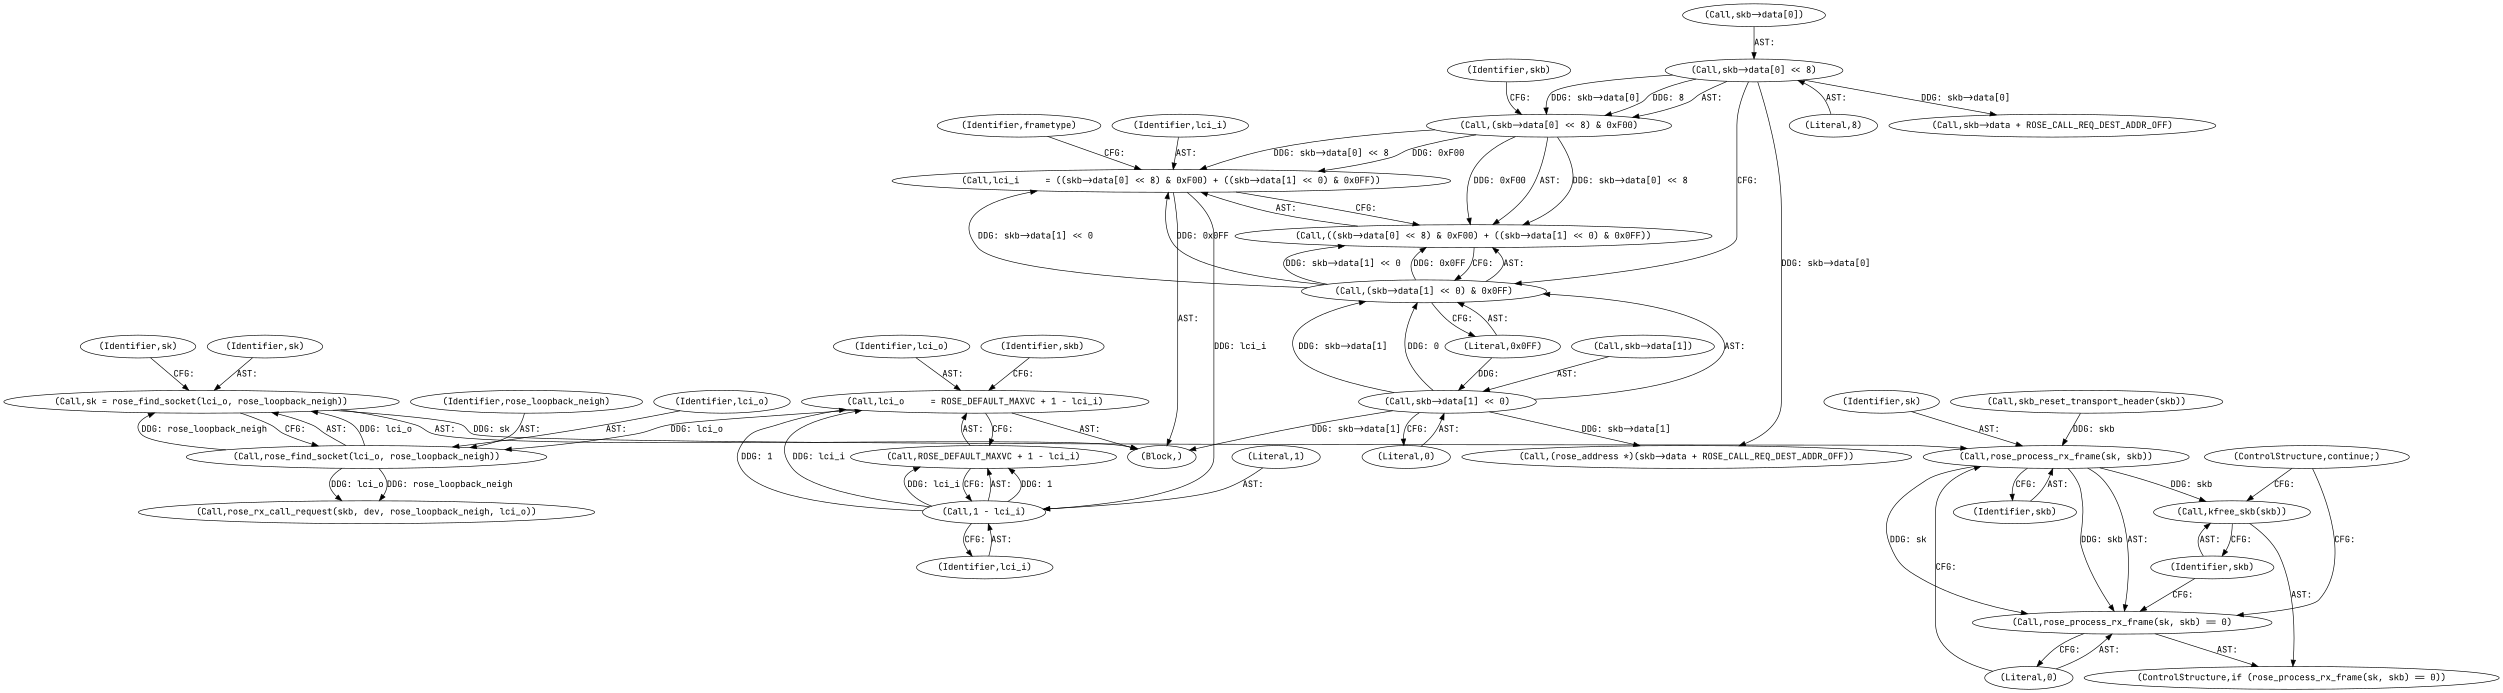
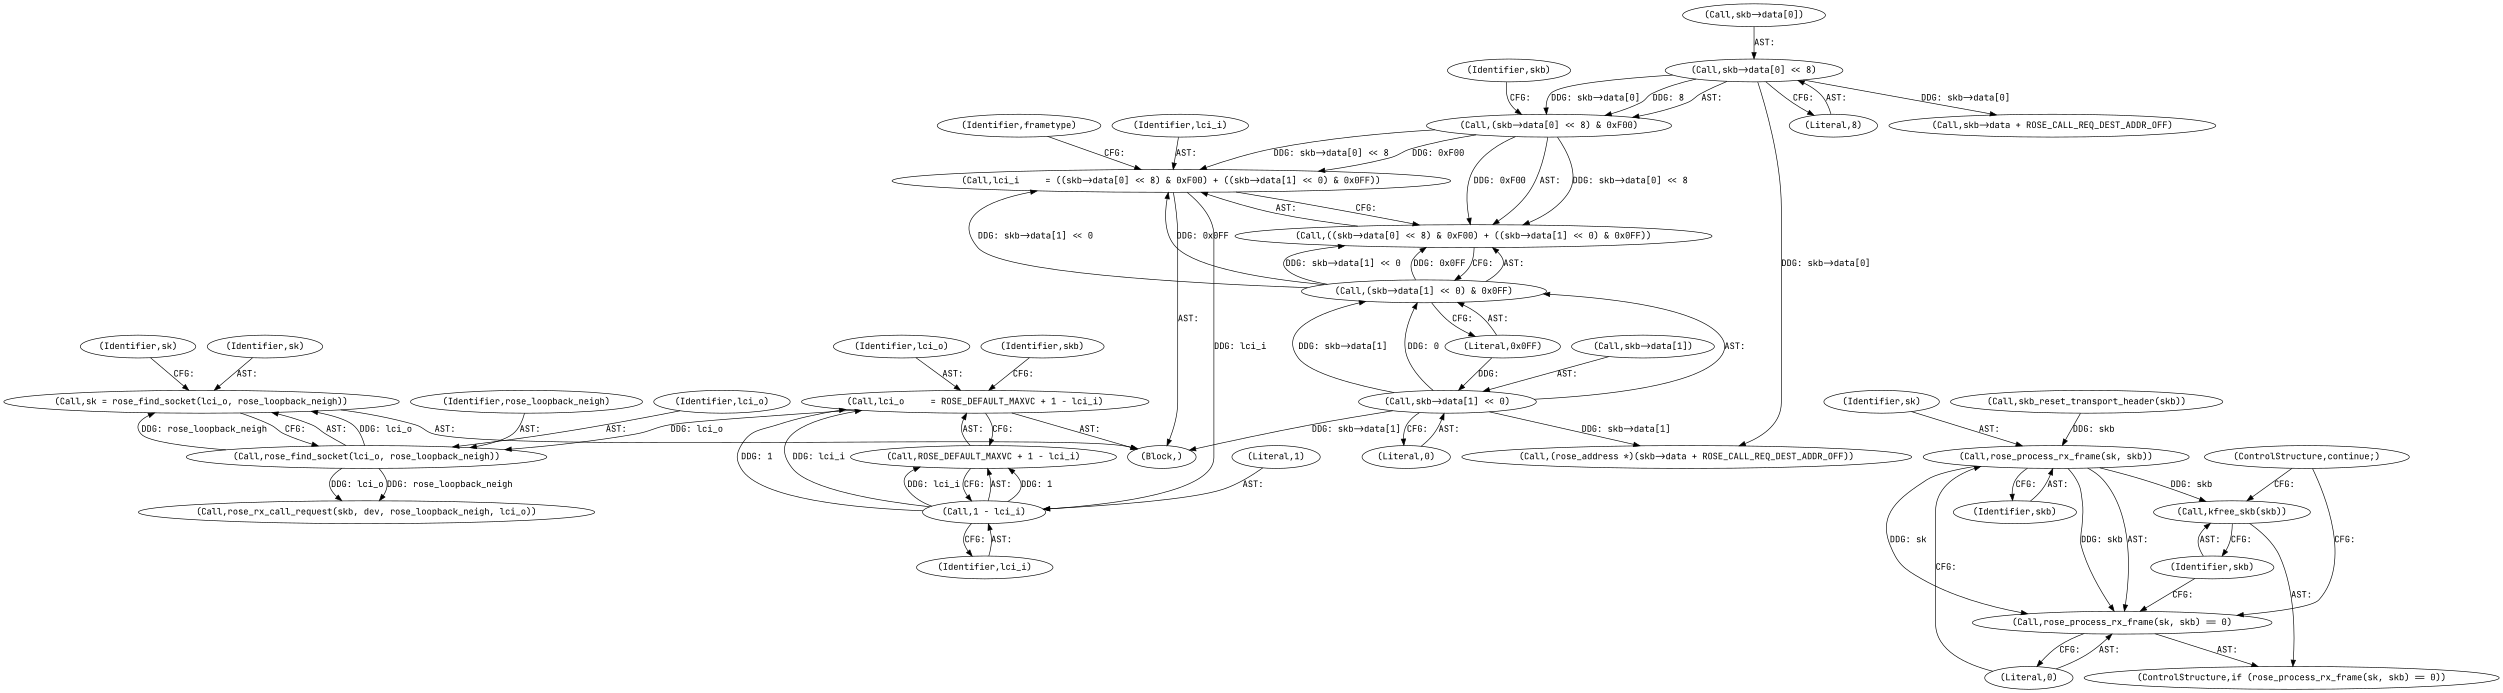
(1709, 254) -> (1786, 98)
(1144, 444) -> none
